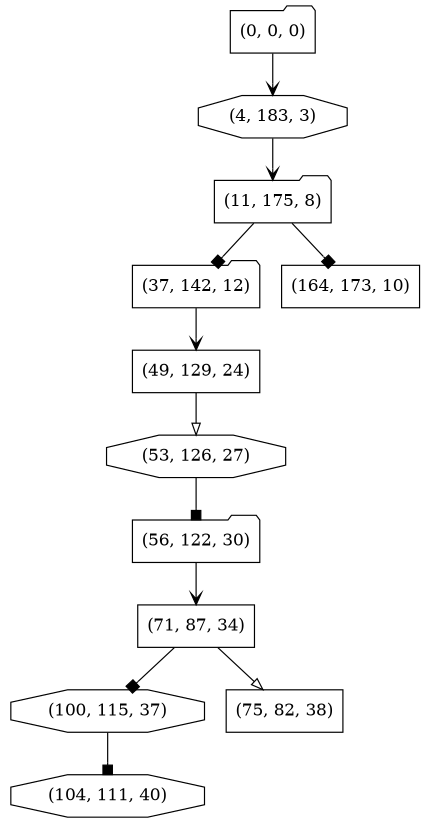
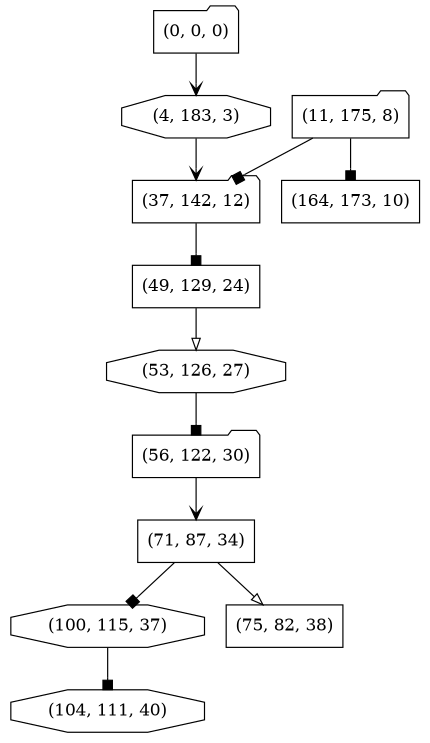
(273, 153) -> (196, 153)
(196, 323) -> (196, 238)
